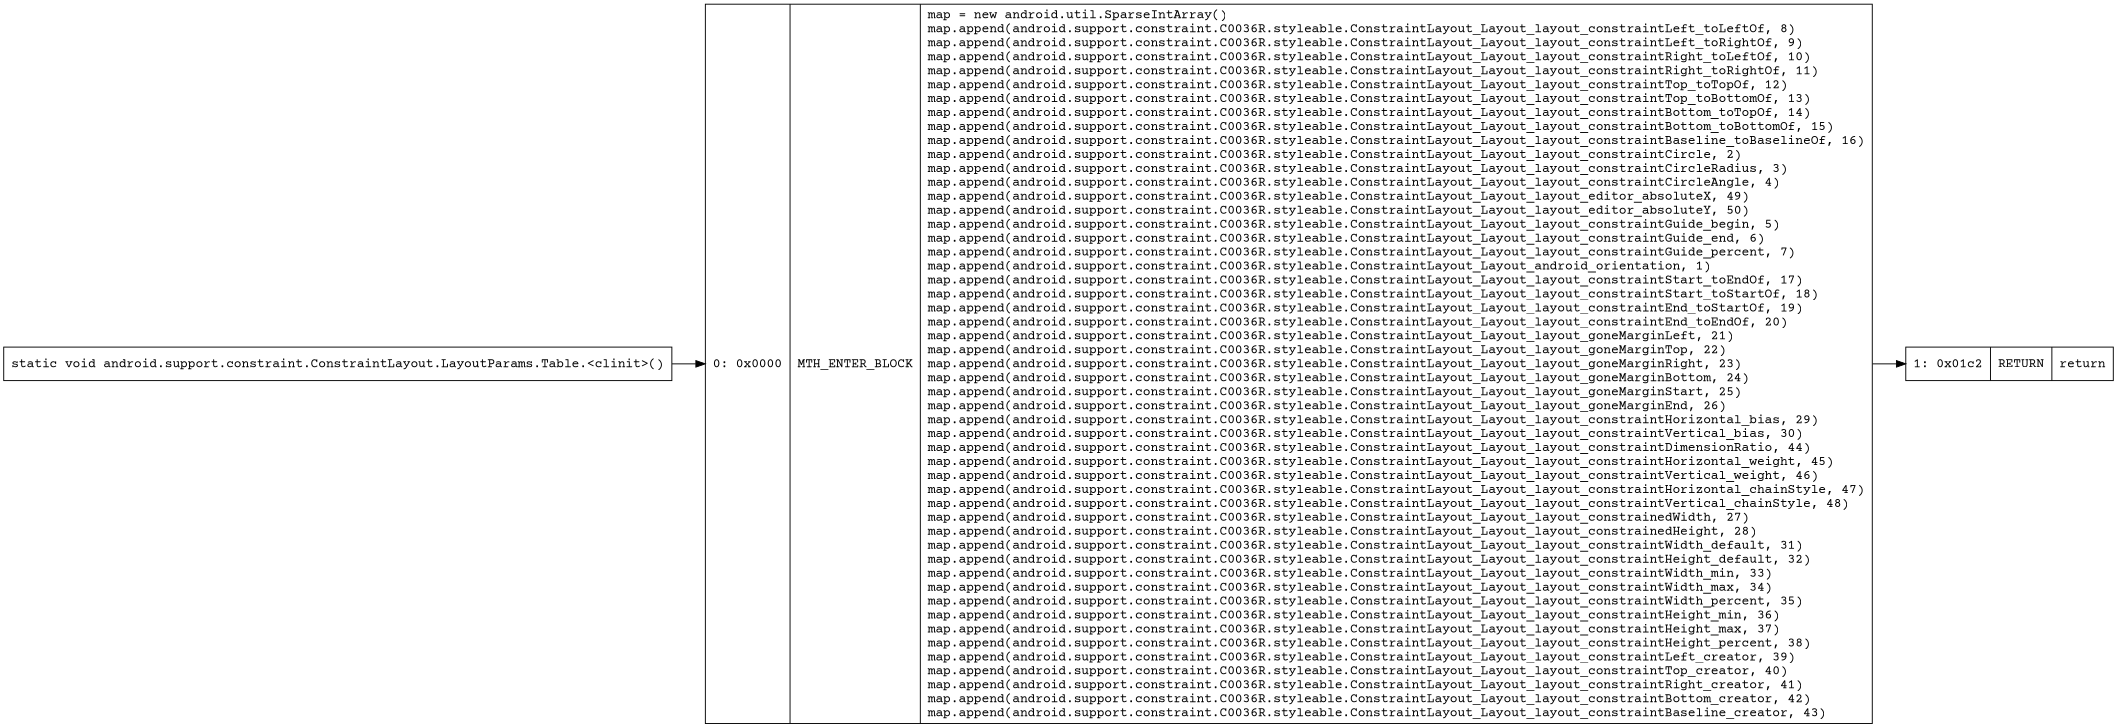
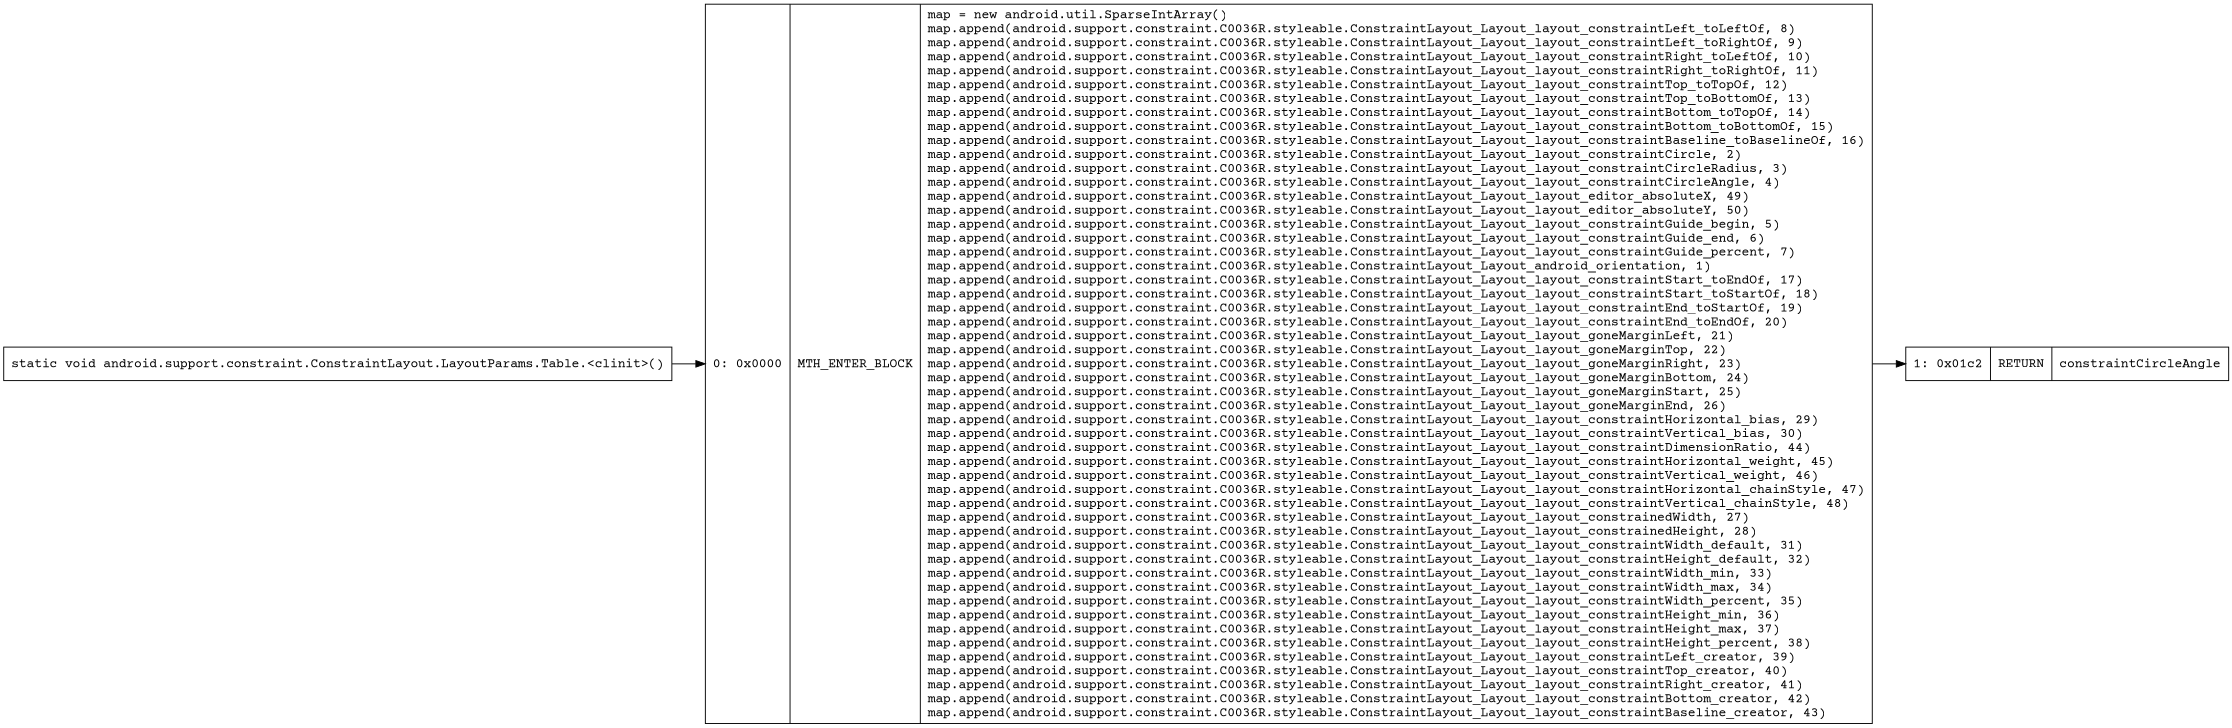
(2083, 363) -> (2140, 363)
